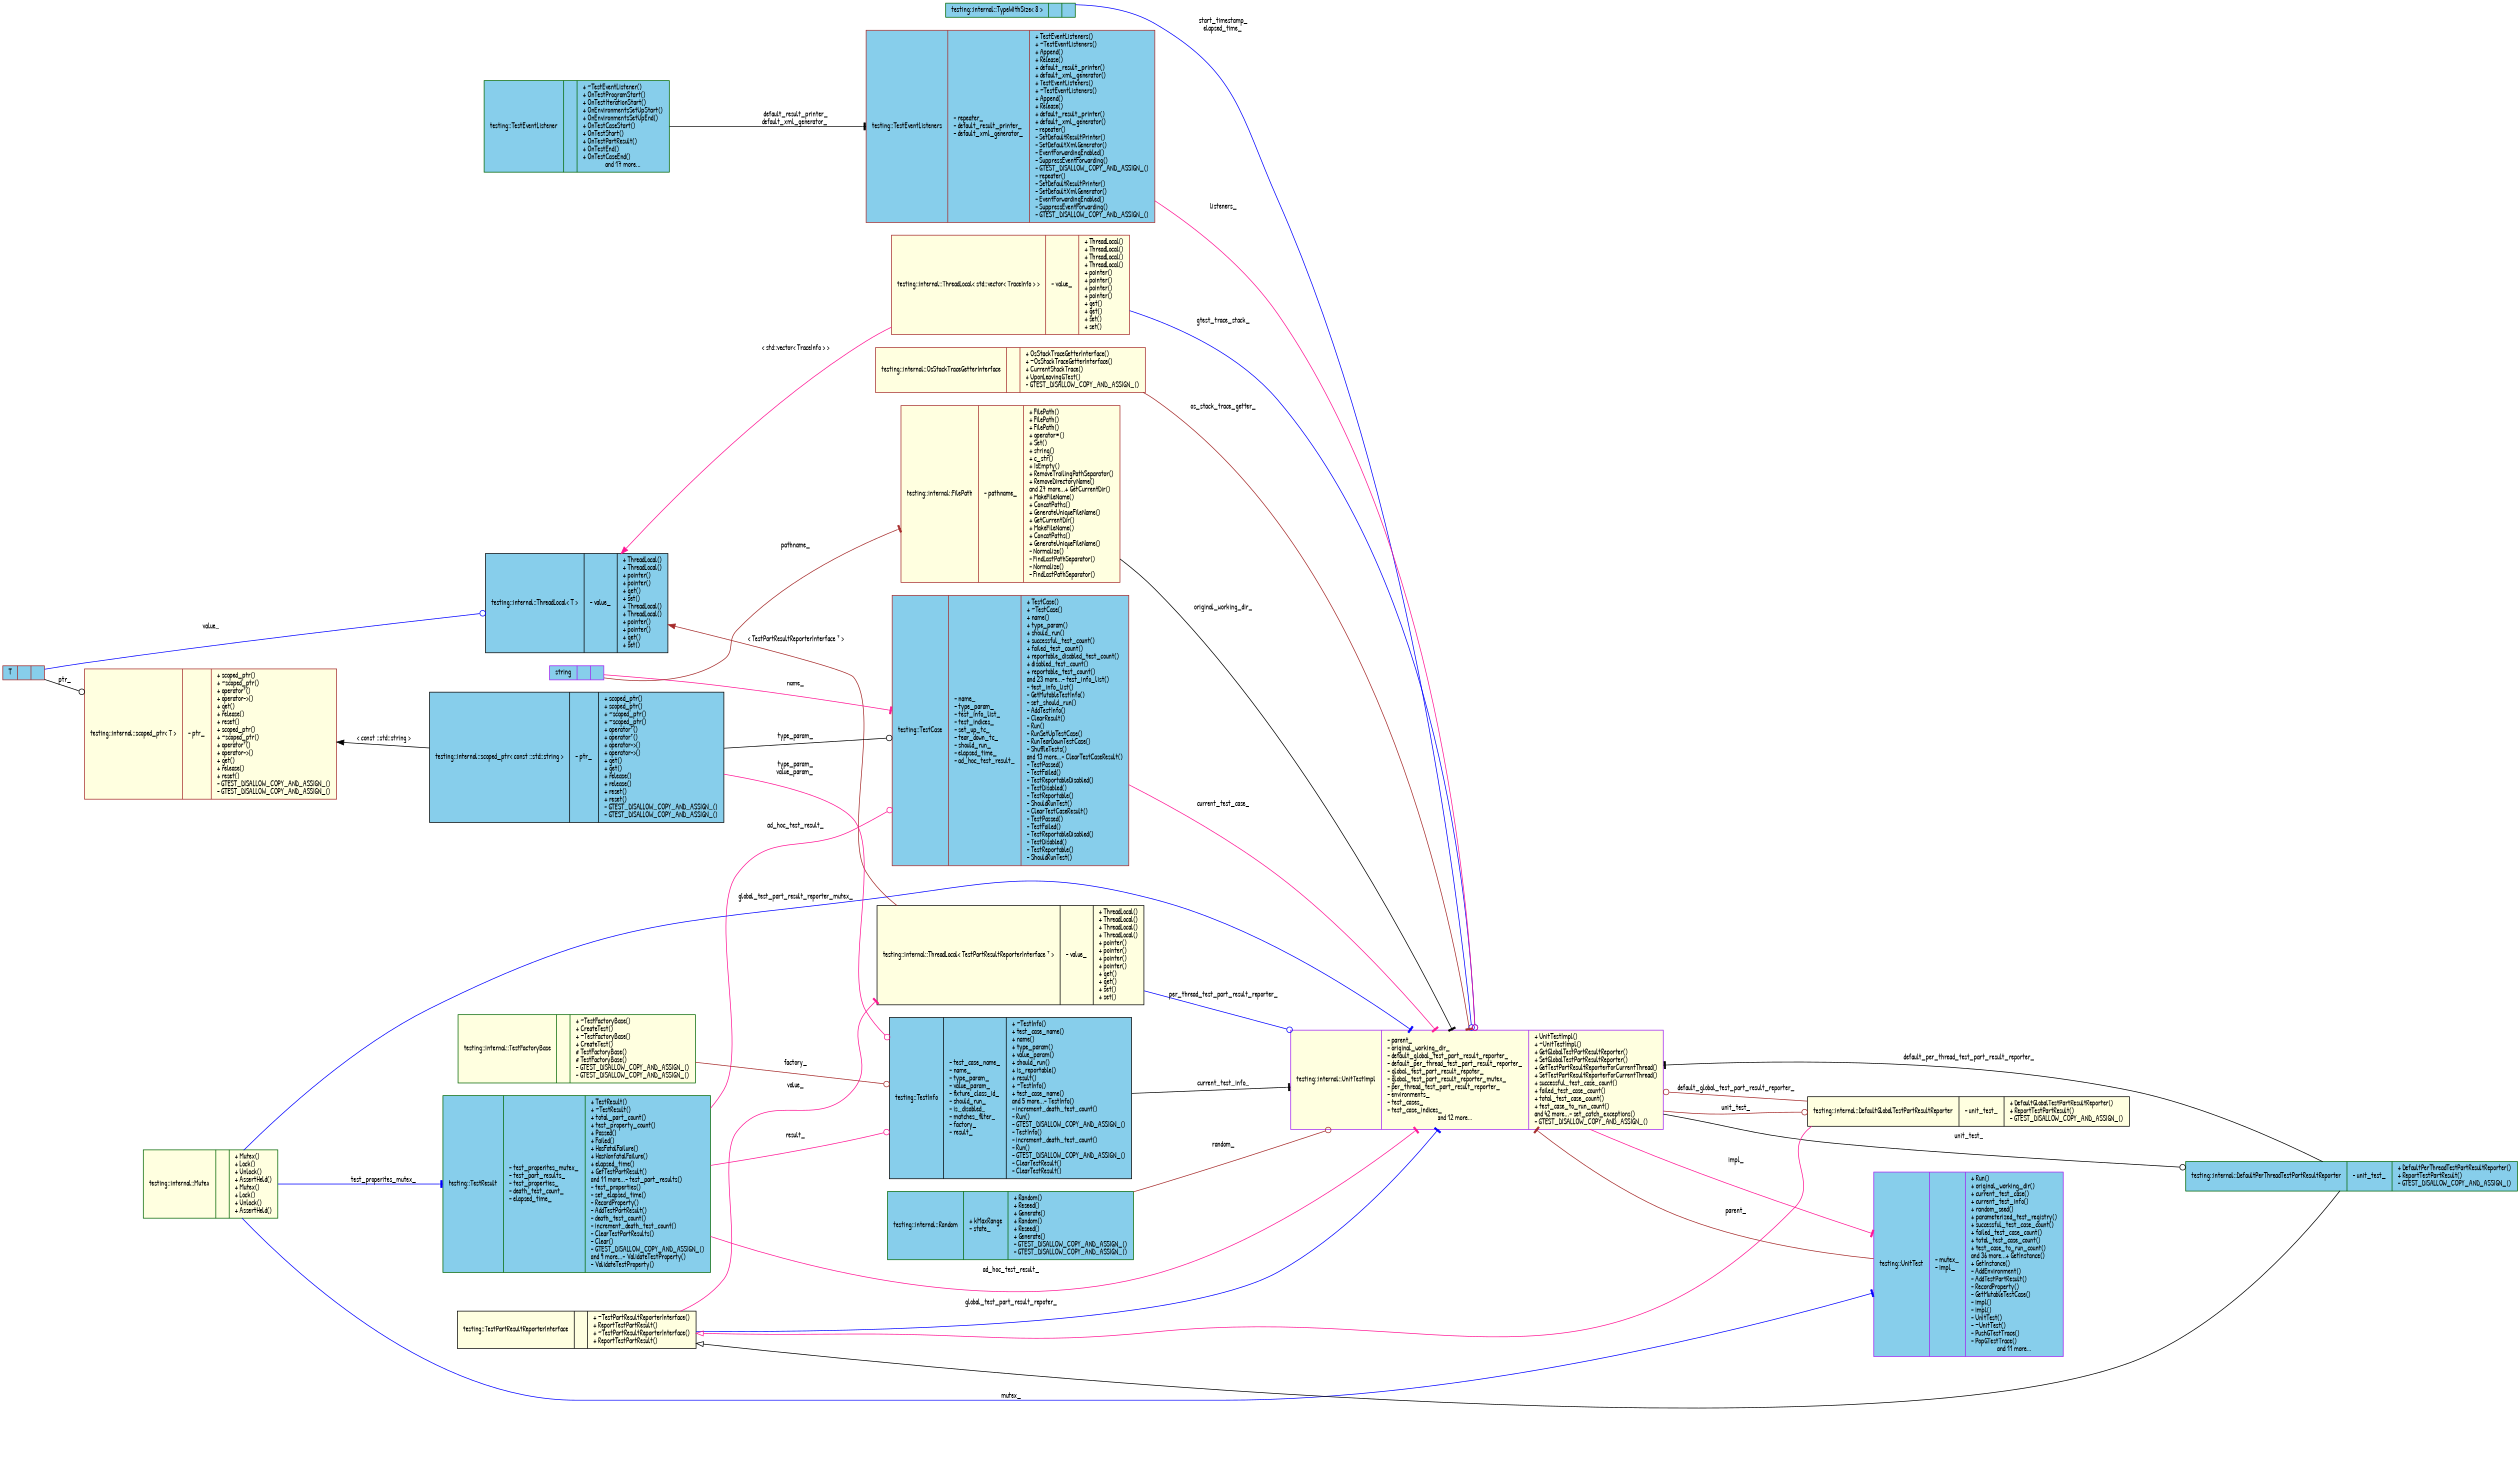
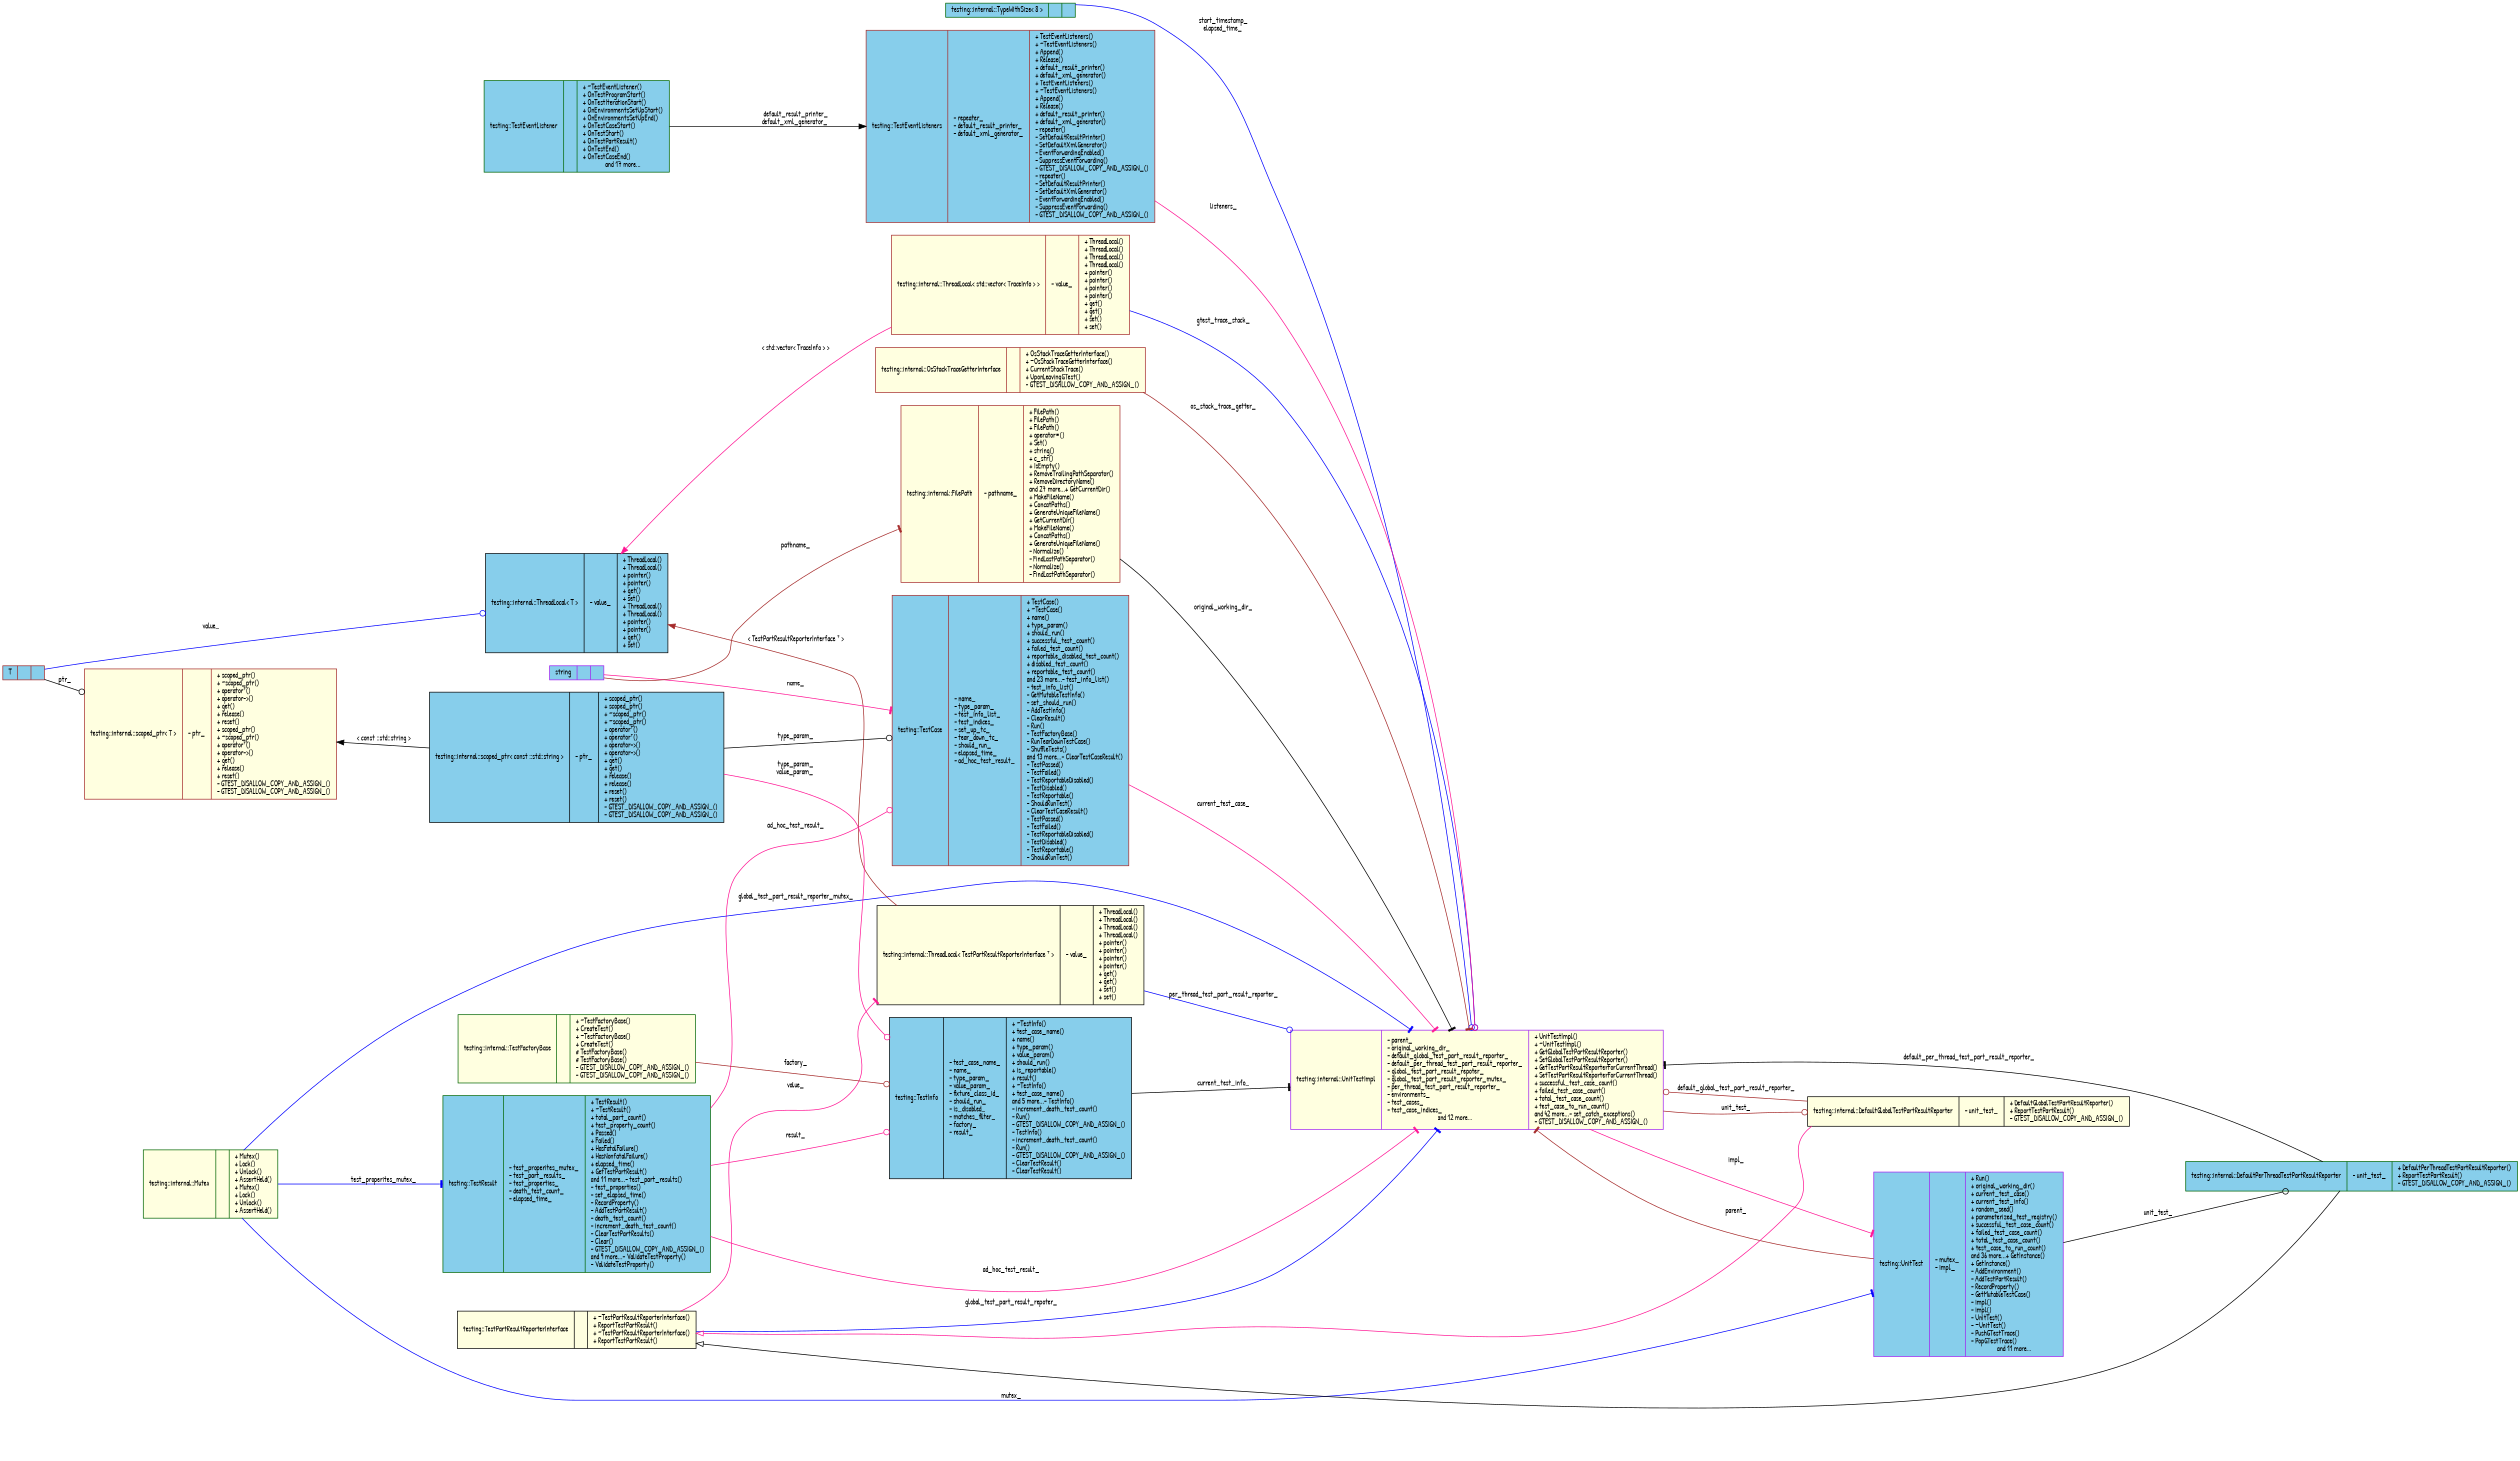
(766, 126) -> (766, 126)
(1055, 734) -> (1052, 734)
(1920, 1151) -> (2173, 1217)
(1010, 1226) -> none
